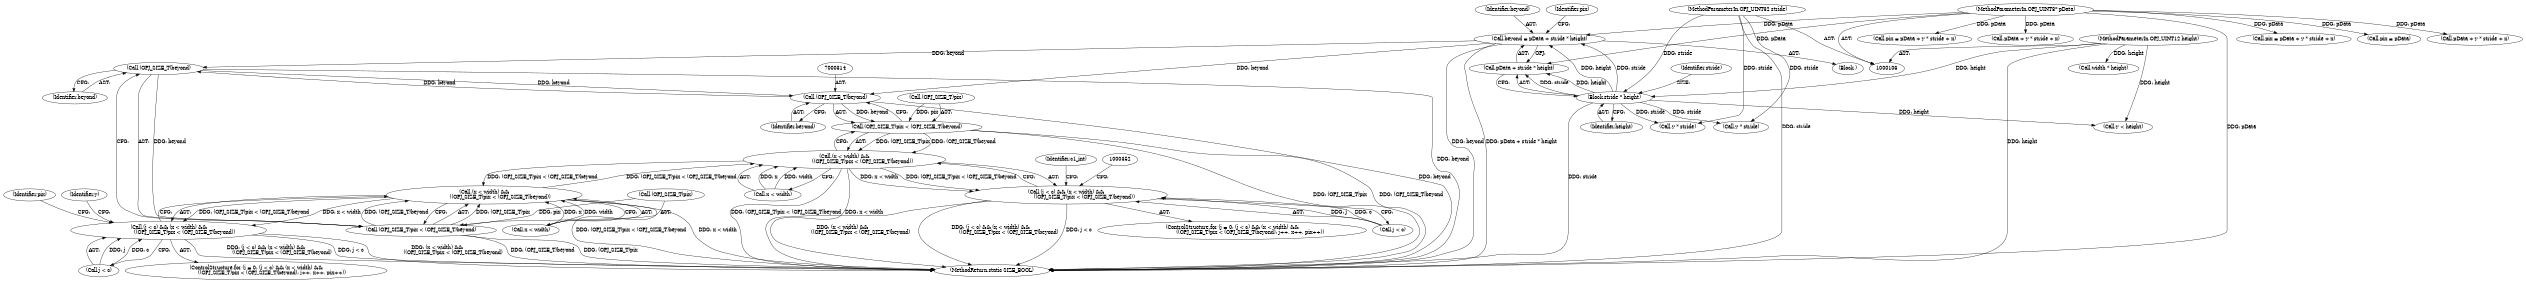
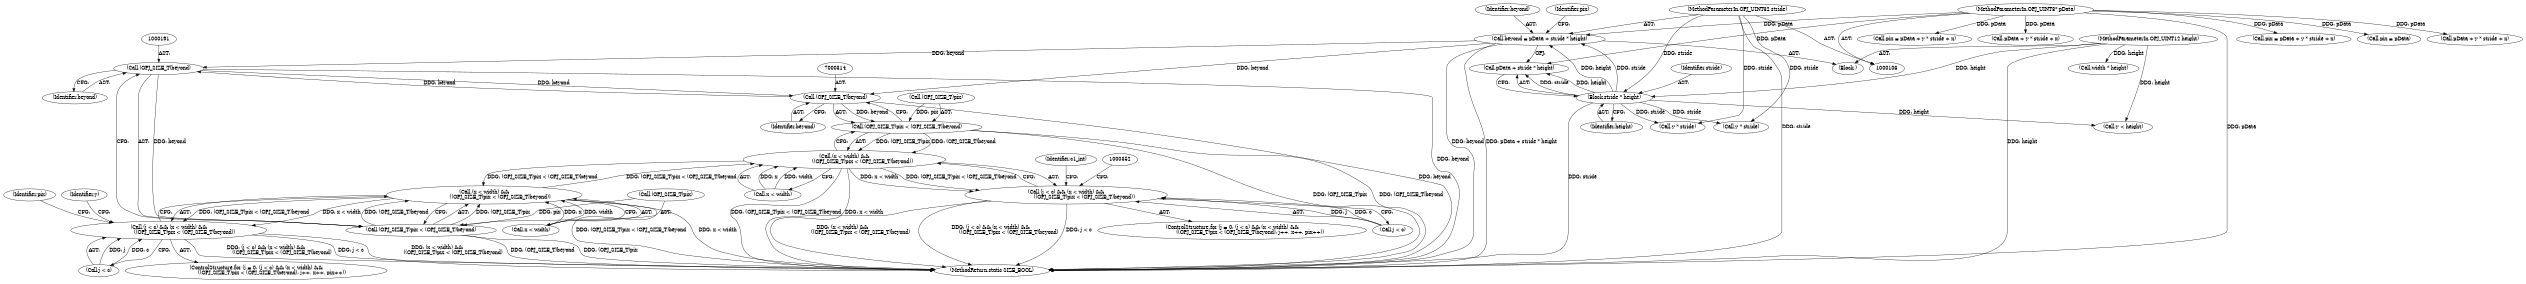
none -> (159, 39)
(1994, 47) -> (1978, 47)
(1517, 54) -> (1635, 23)
(1684, 83) -> (1684, 83)
